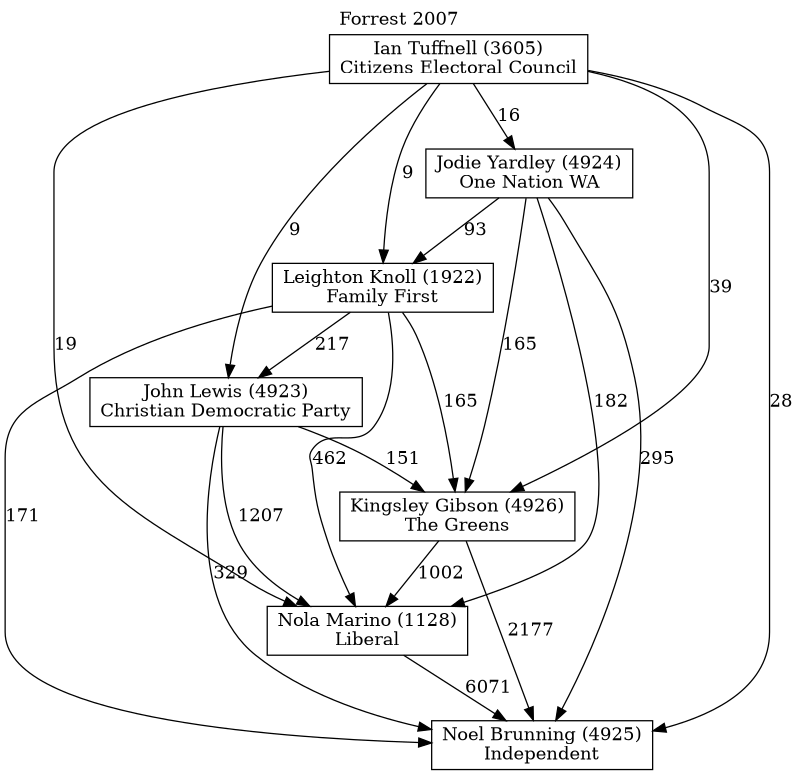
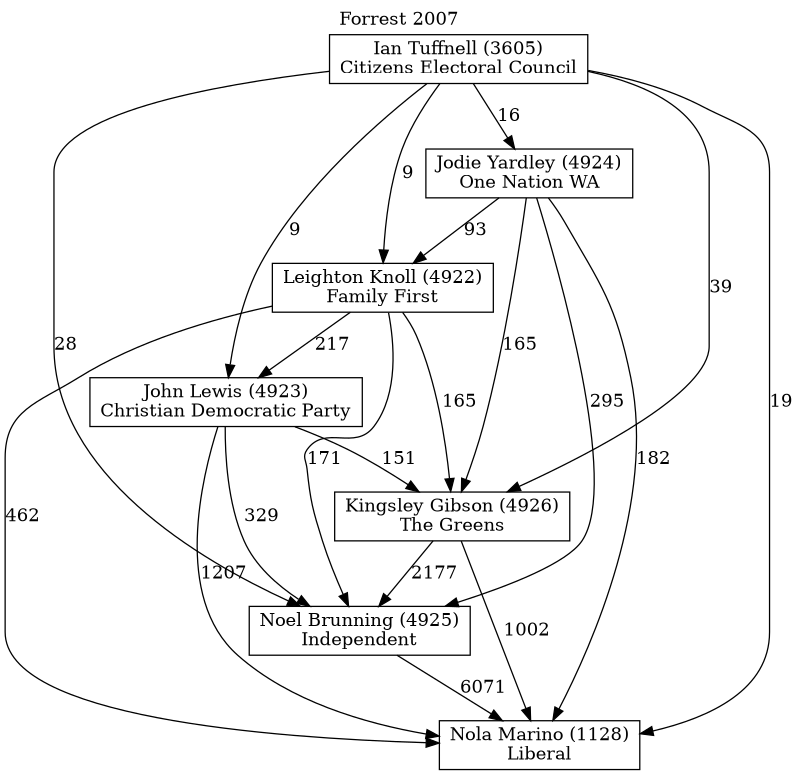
(383, 288) -> (383, 288)
(449, 684) -> (444, 685)
